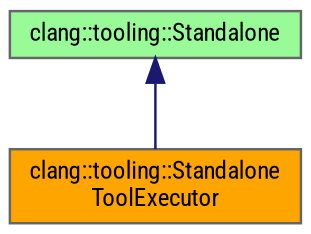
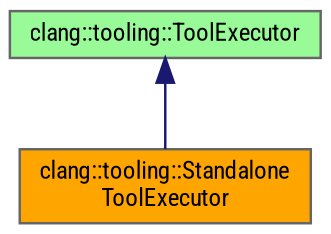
(155, 35) -> (165, 35)
